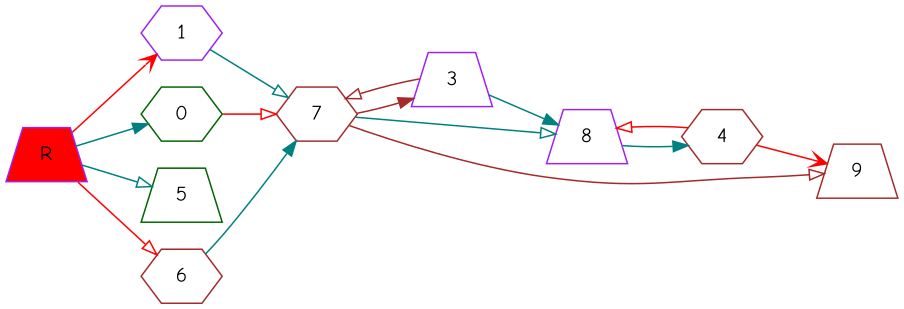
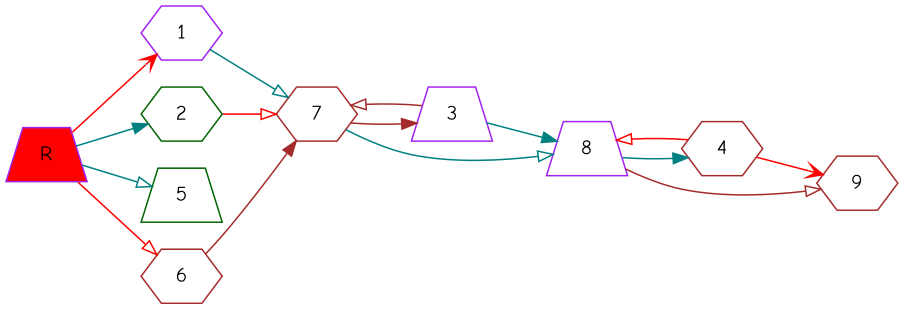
(182, 114) -> (182, 114)
(857, 171) -> (857, 183)
(576, 181) -> (714, 194)
(248, 205) -> (248, 205)
